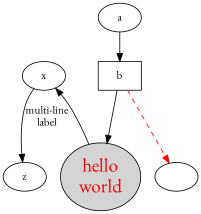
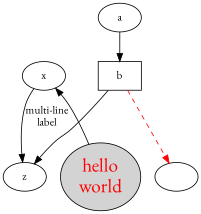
(113, 113) -> (74, 127)
